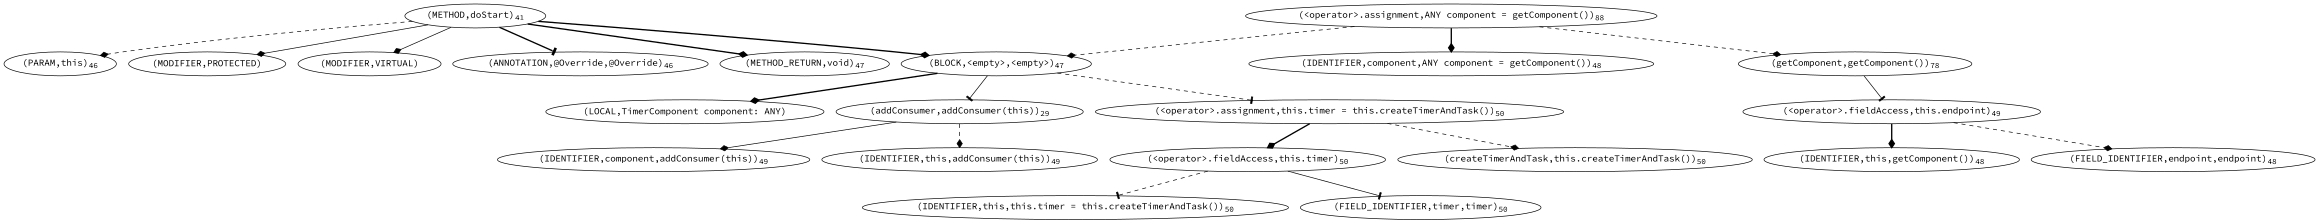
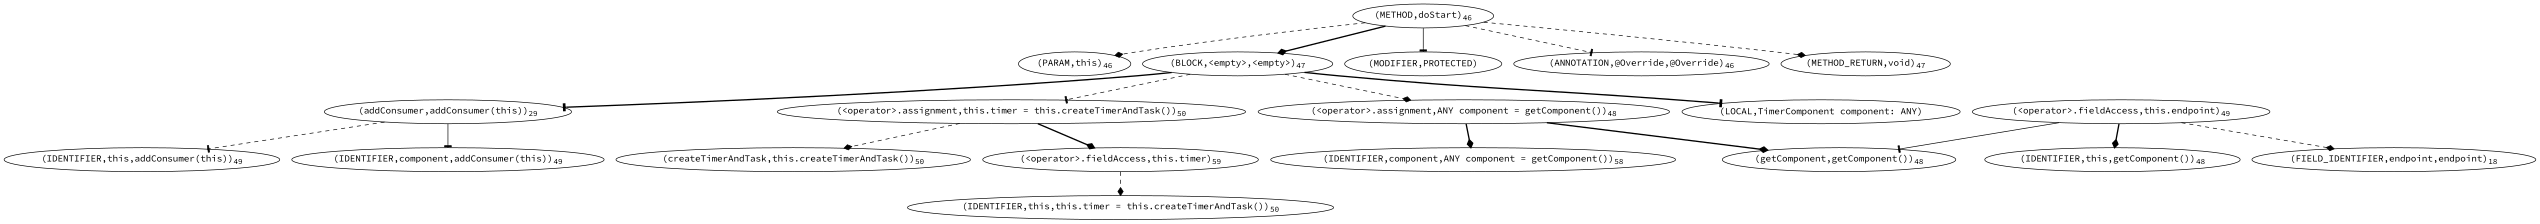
(520, 15) -> (1467, 15)
(1600, 15) -> (1612, 111)
(346, 39) -> (1423, 38)
(526, 39) -> (1527, 39)
(633, 39) -> (1641, 38)
(1656, 40) -> (1653, 136)
(1215, 41) -> (1344, 86)
(1597, 63) -> (1619, 159)
(1935, 63) -> (1919, 159)
(370, 64) -> none
(979, 86) -> (869, 94)
(1872, 86) -> (1980, 136)
(848, 87) -> (1511, 89)
(960, 132) -> (298, 135)
(812, 135) -> (448, 134)
(1344, 159) -> (1217, 159)
(2272, 159) -> (2493, 159)
(1164, 183) -> (1121, 180)
(1421, 208) -> none
